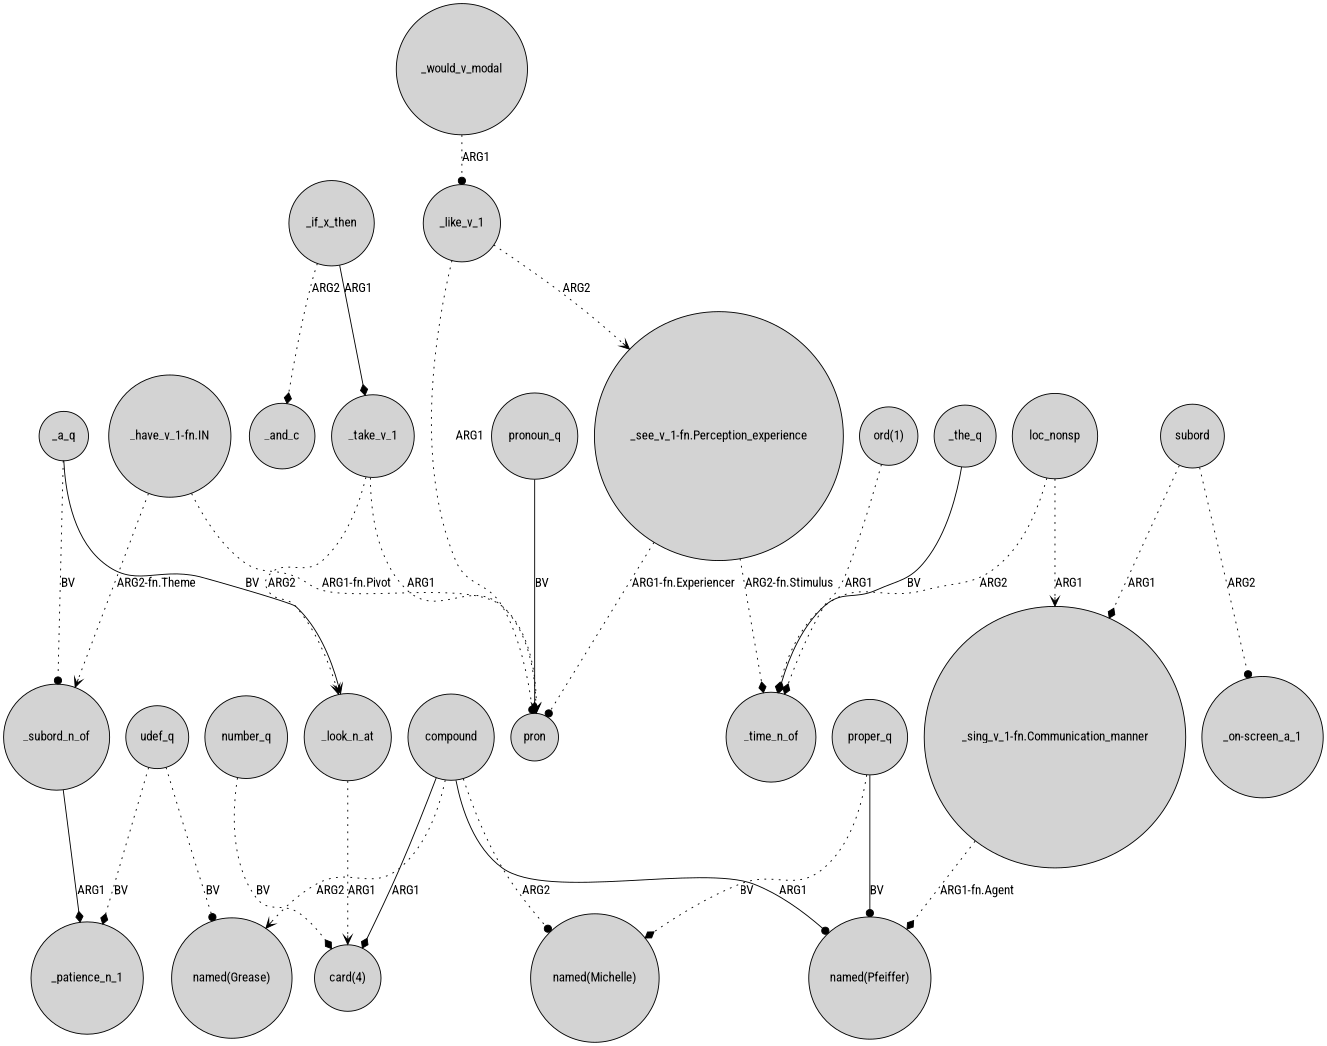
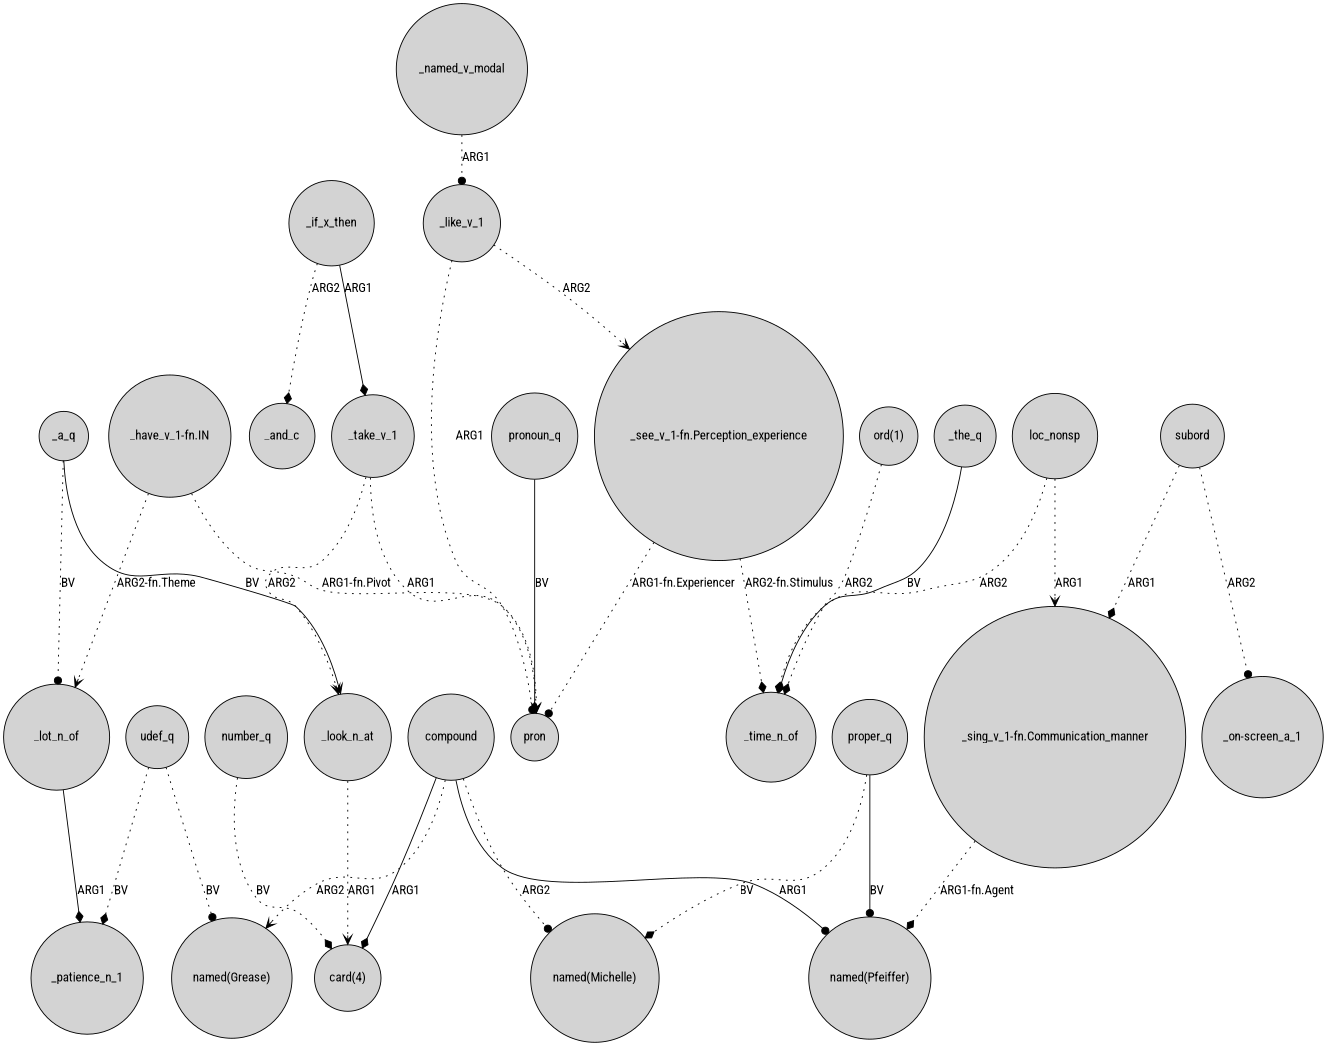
(462, 69) -> (462, 69)
(859, 583) -> (859, 583)
(57, 737) -> (57, 737)
